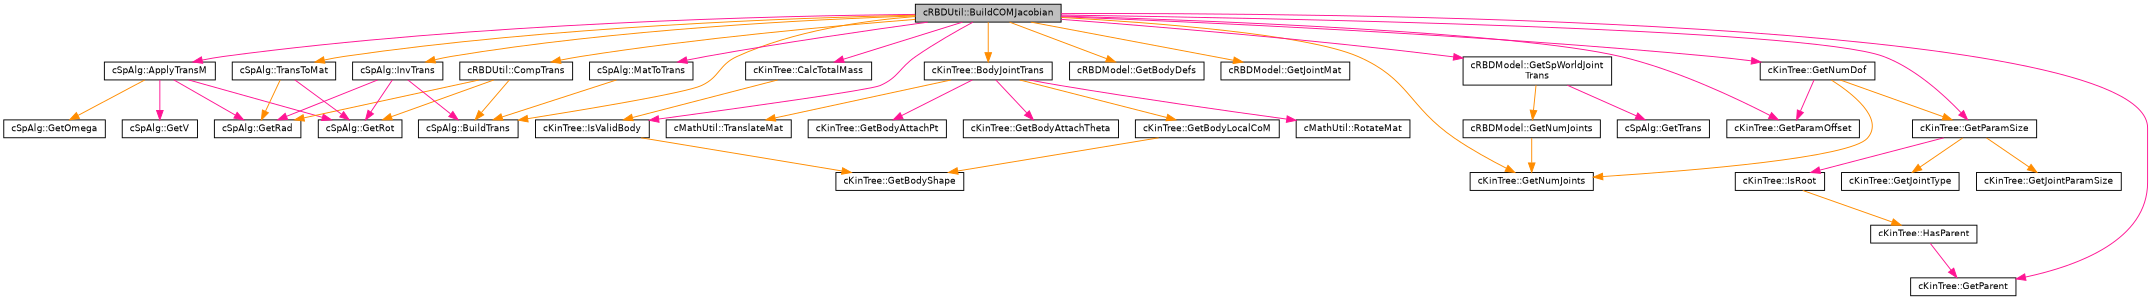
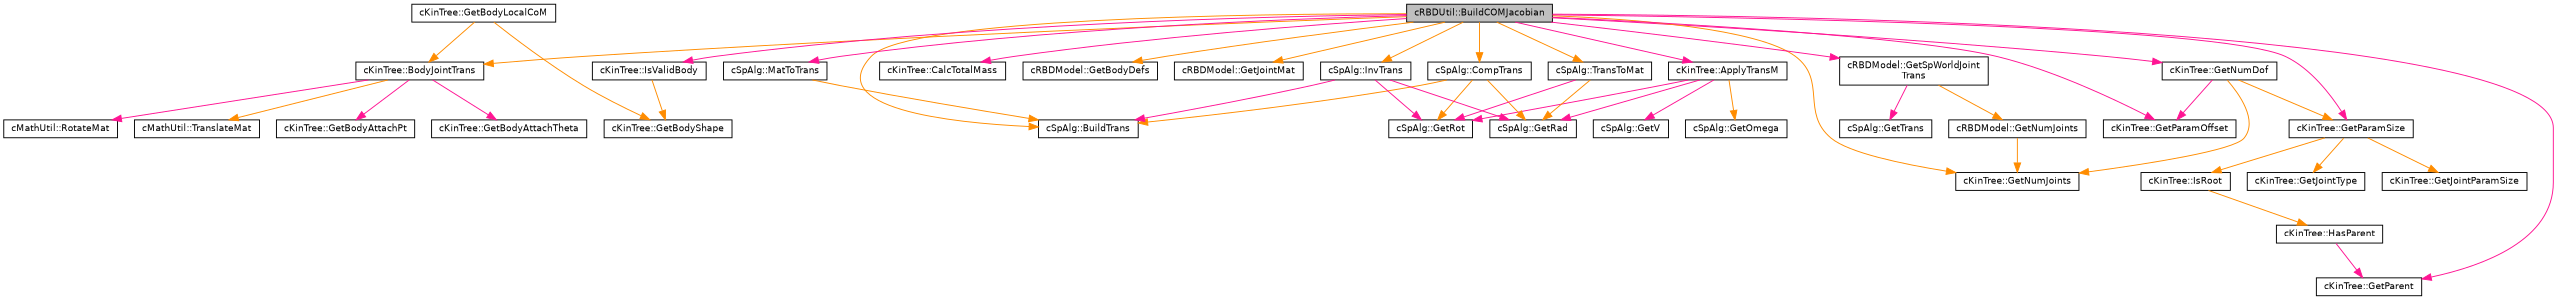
(160, 71) -> (1728, 71)
(516, 71) -> (1480, 71)
(705, 99) -> none
(1093, 99) -> (455, 39)
(1882, 154) -> (2273, 154)
